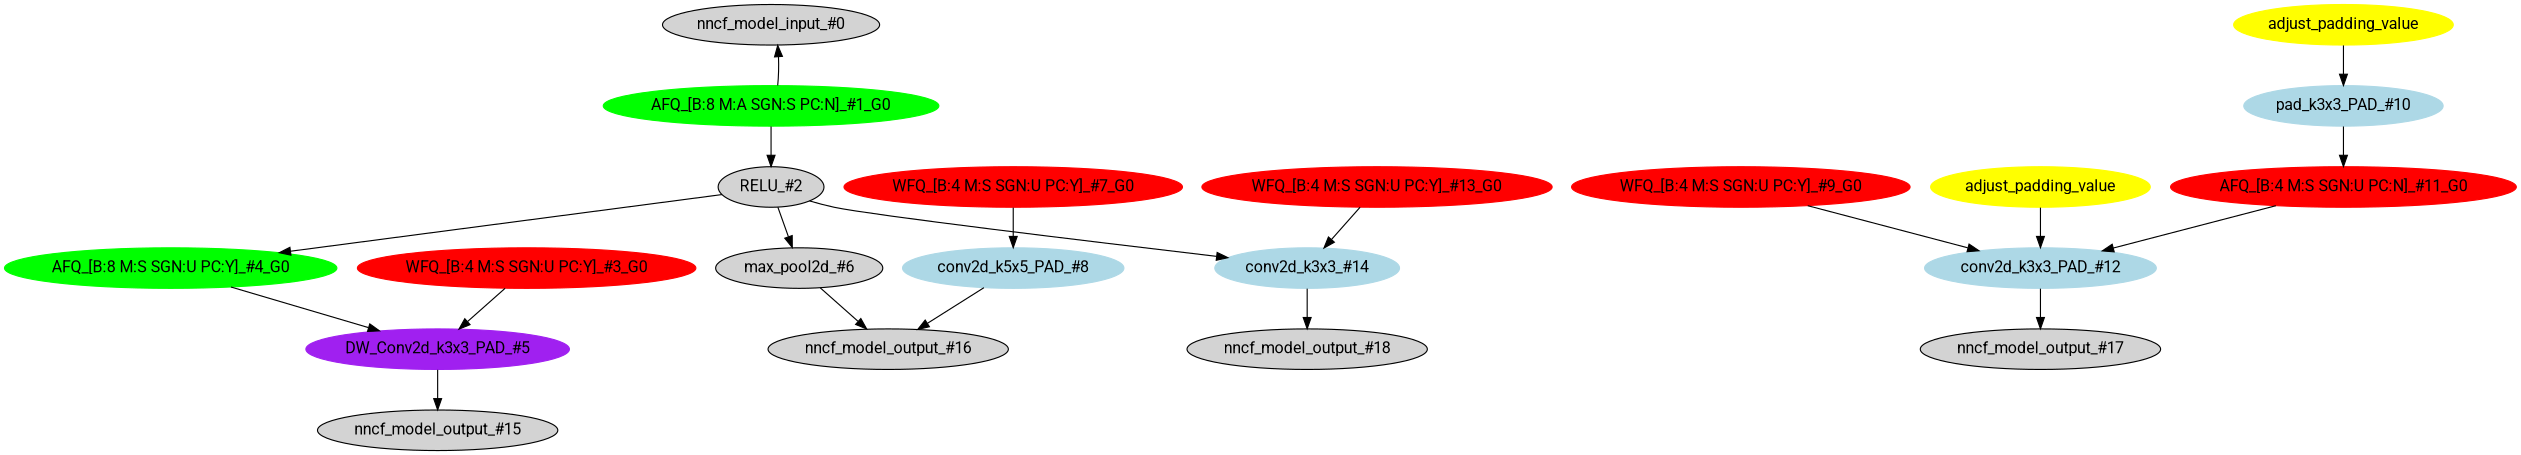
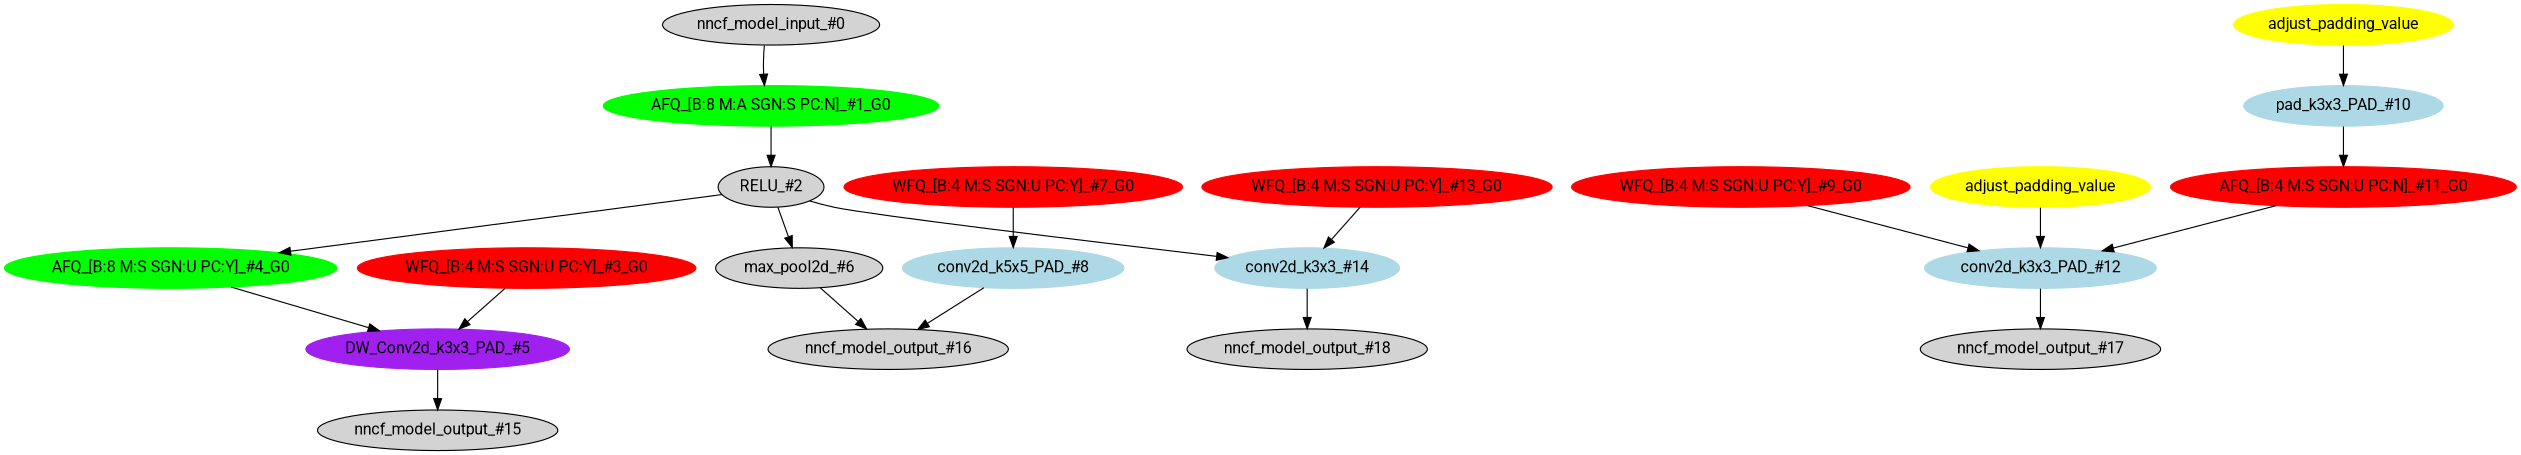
(779, 71) -> (764, 60)
